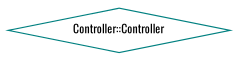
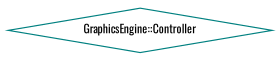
(119, 30) -> (140, 30)
